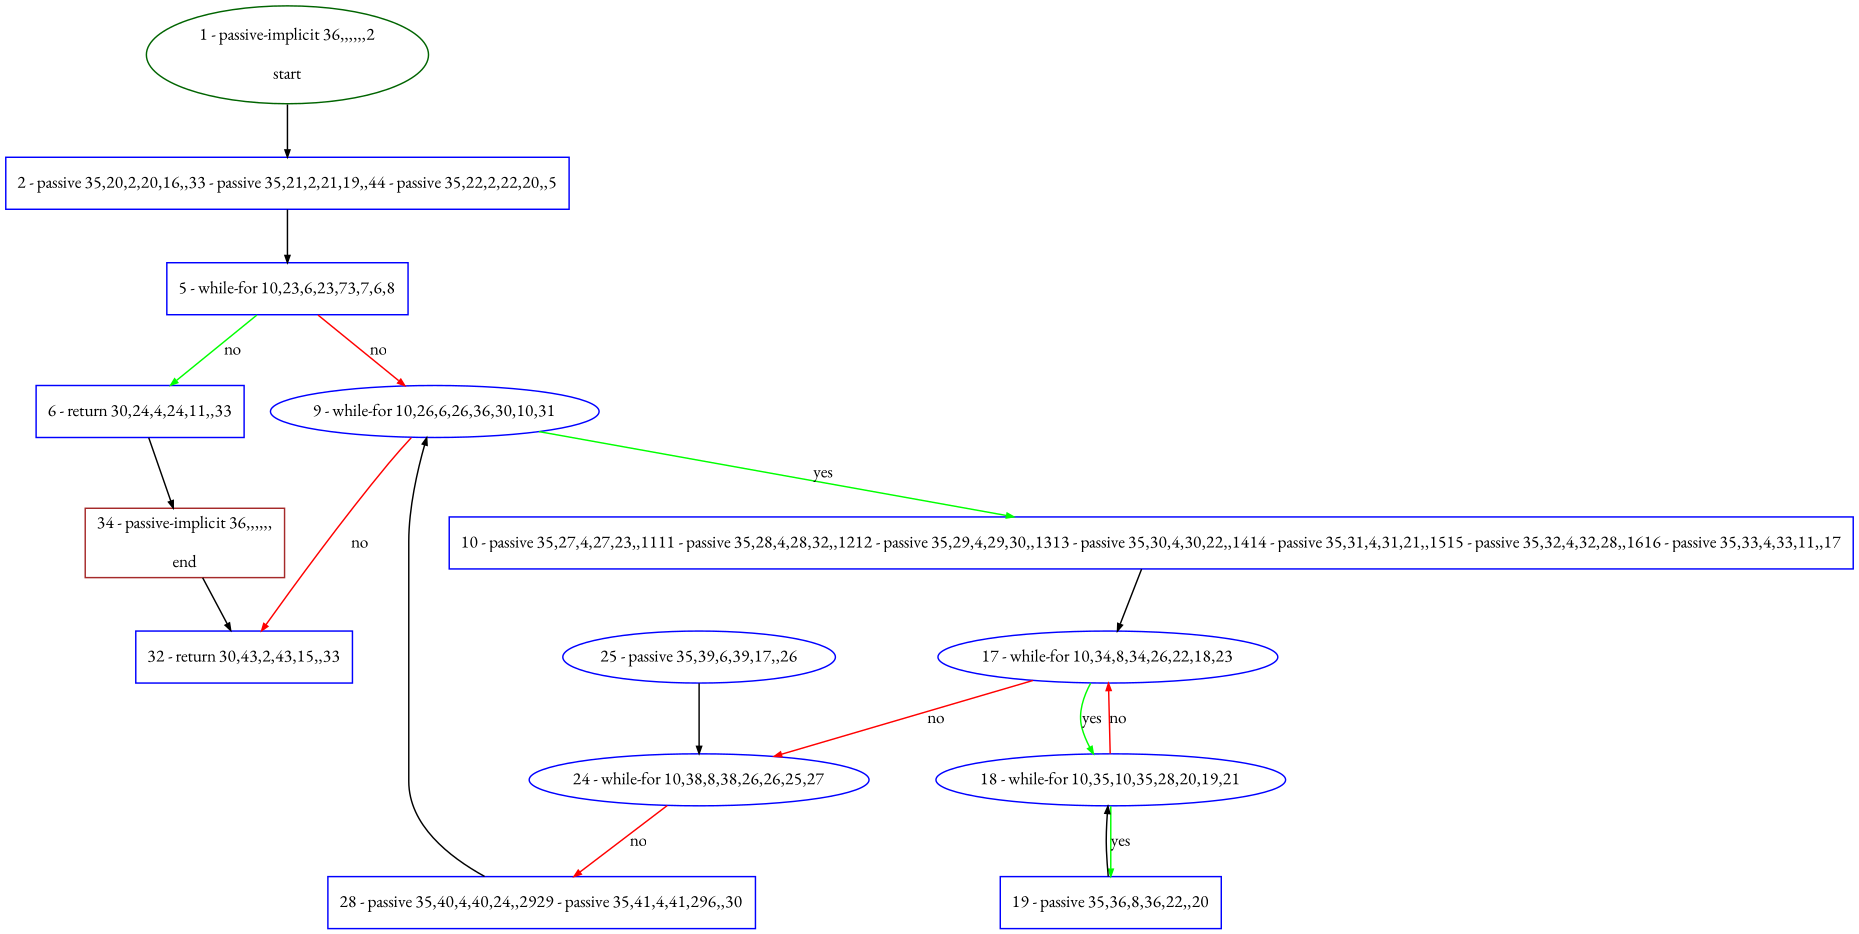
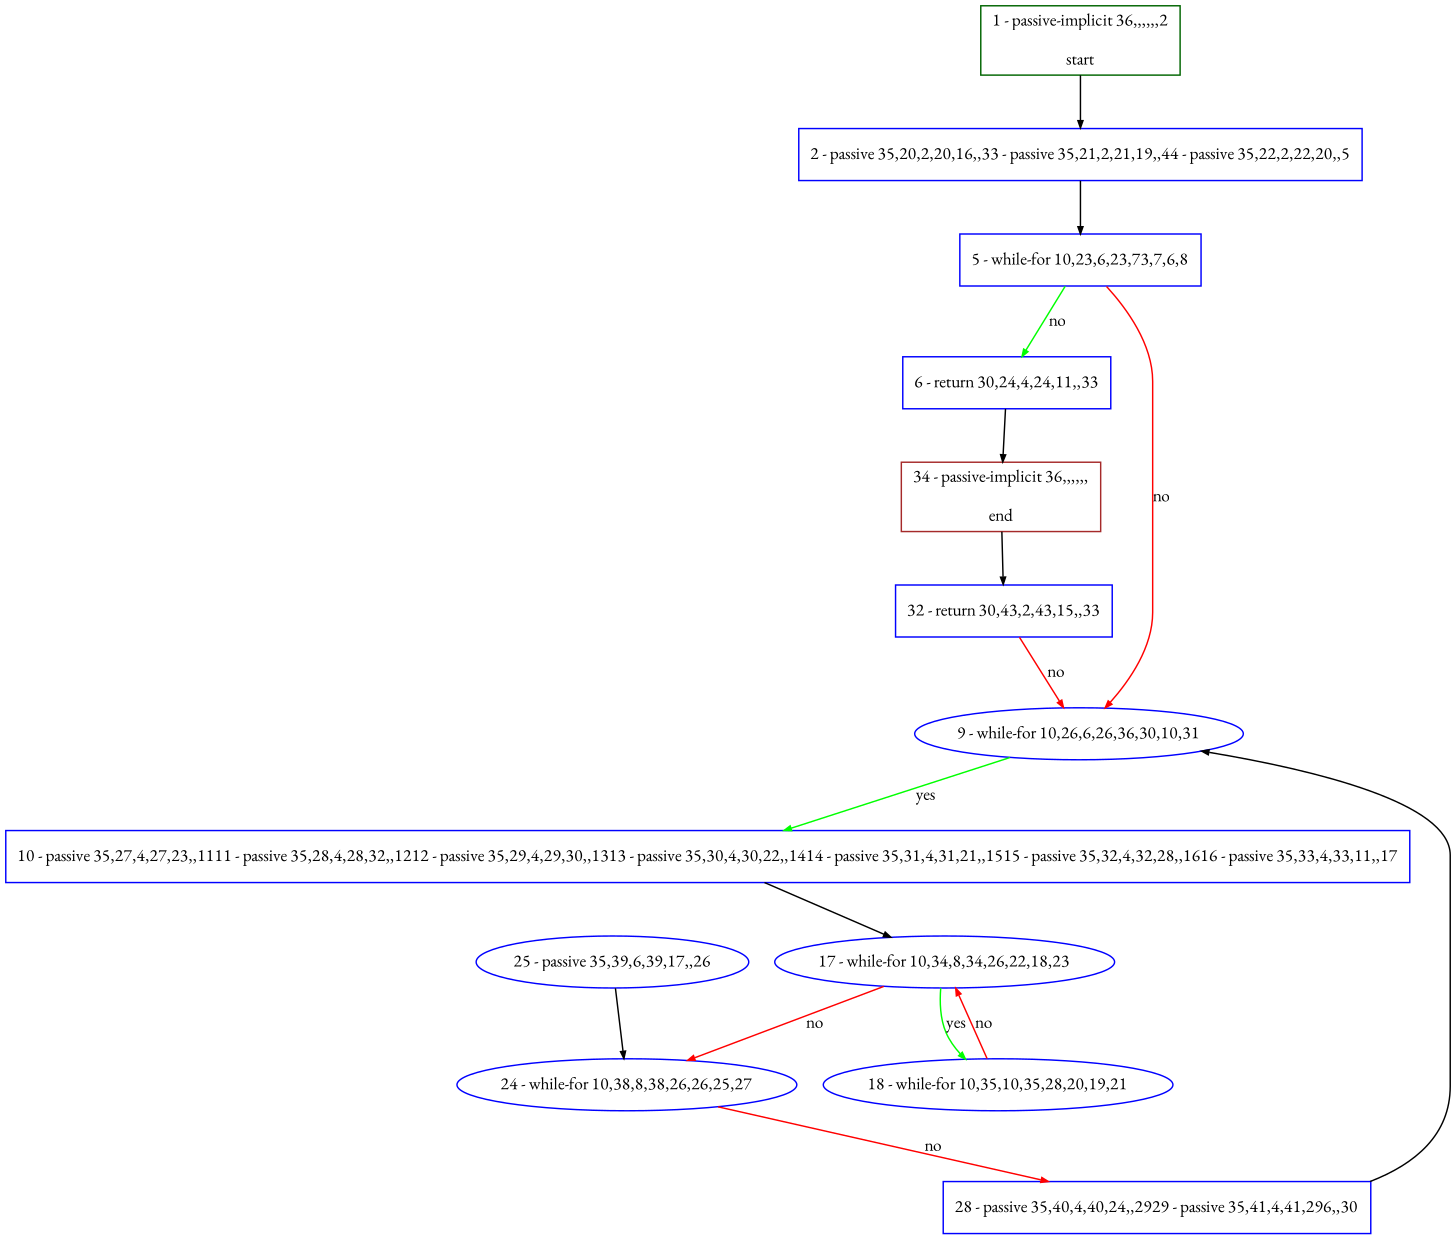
(287, 55) -> (1080, 40)
(336, 529) -> (1039, 669)
(1111, 903) -> none
